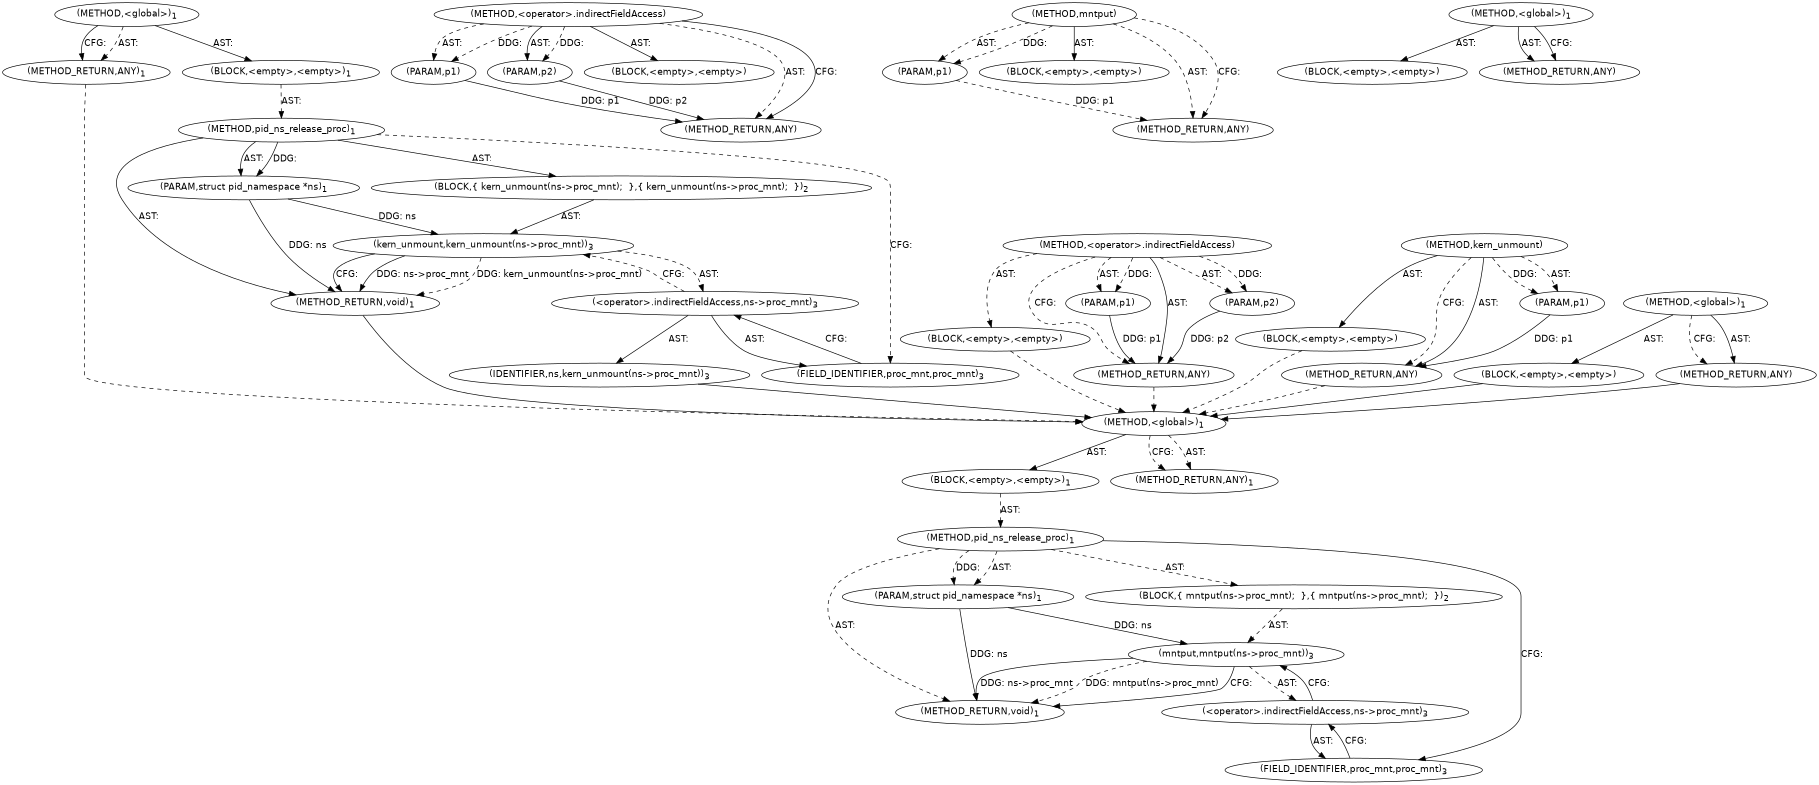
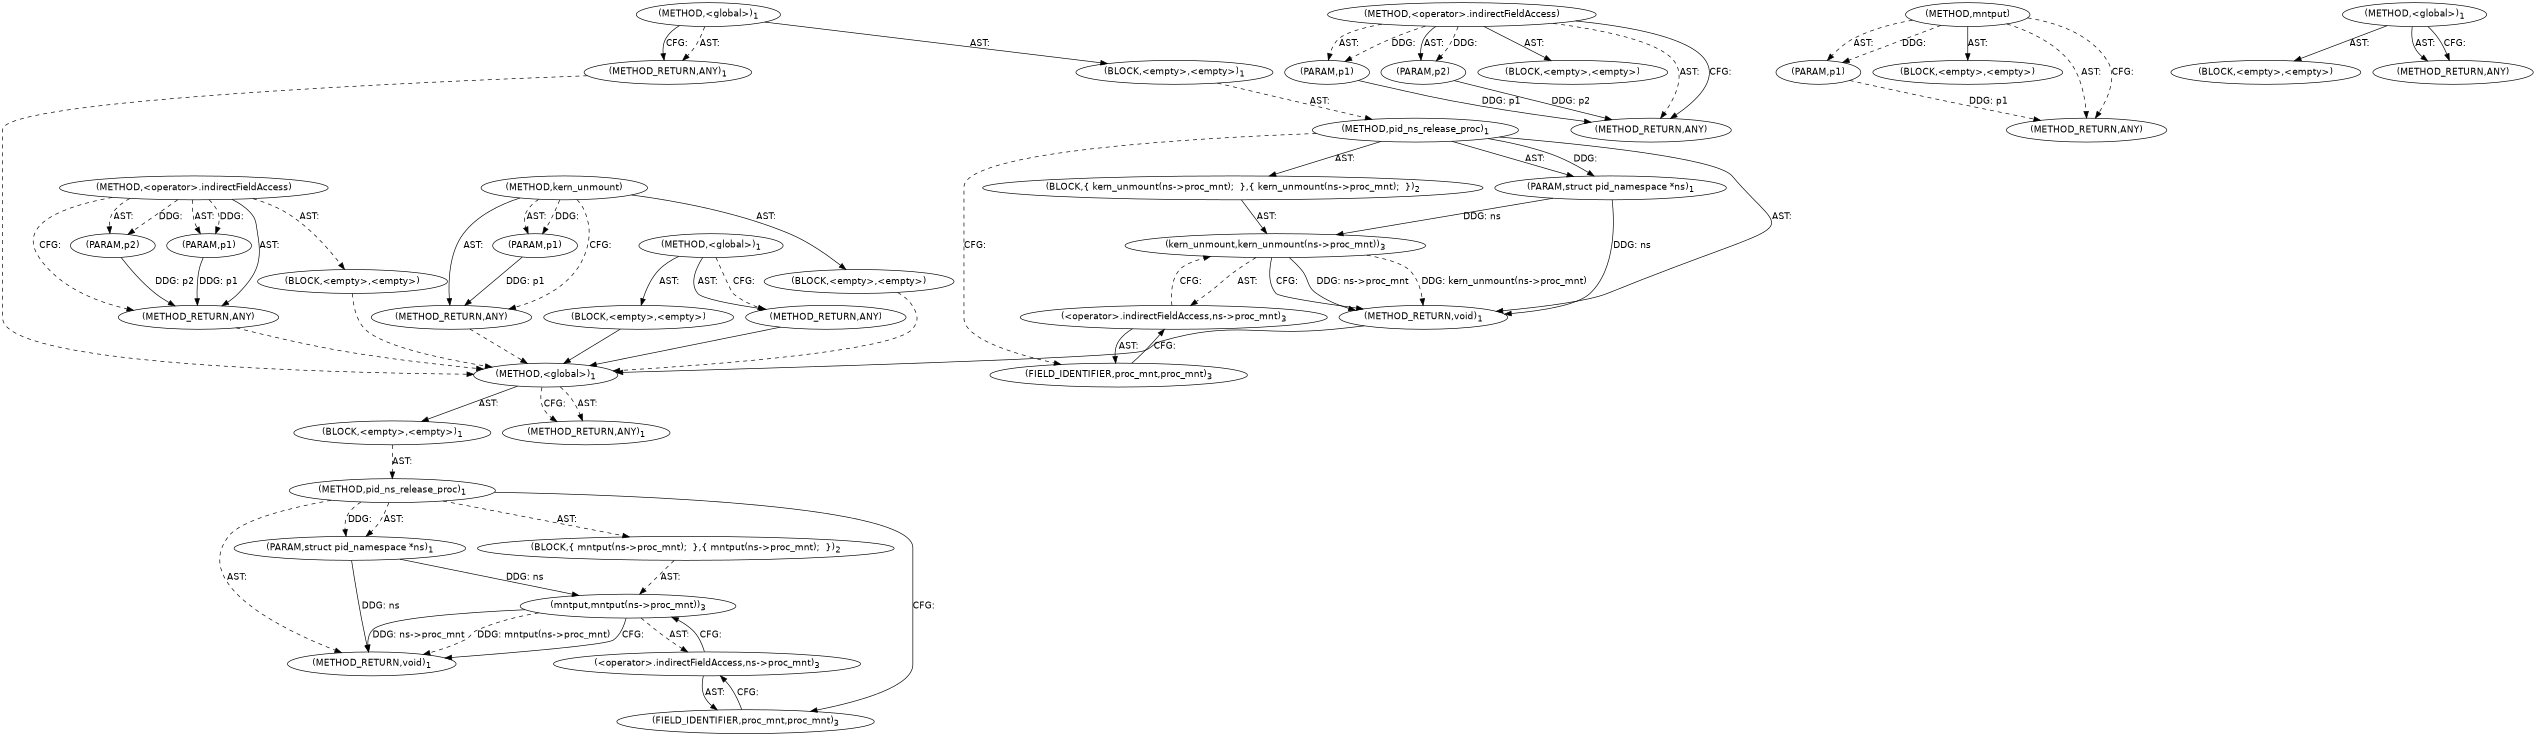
(600, 375) -> none
